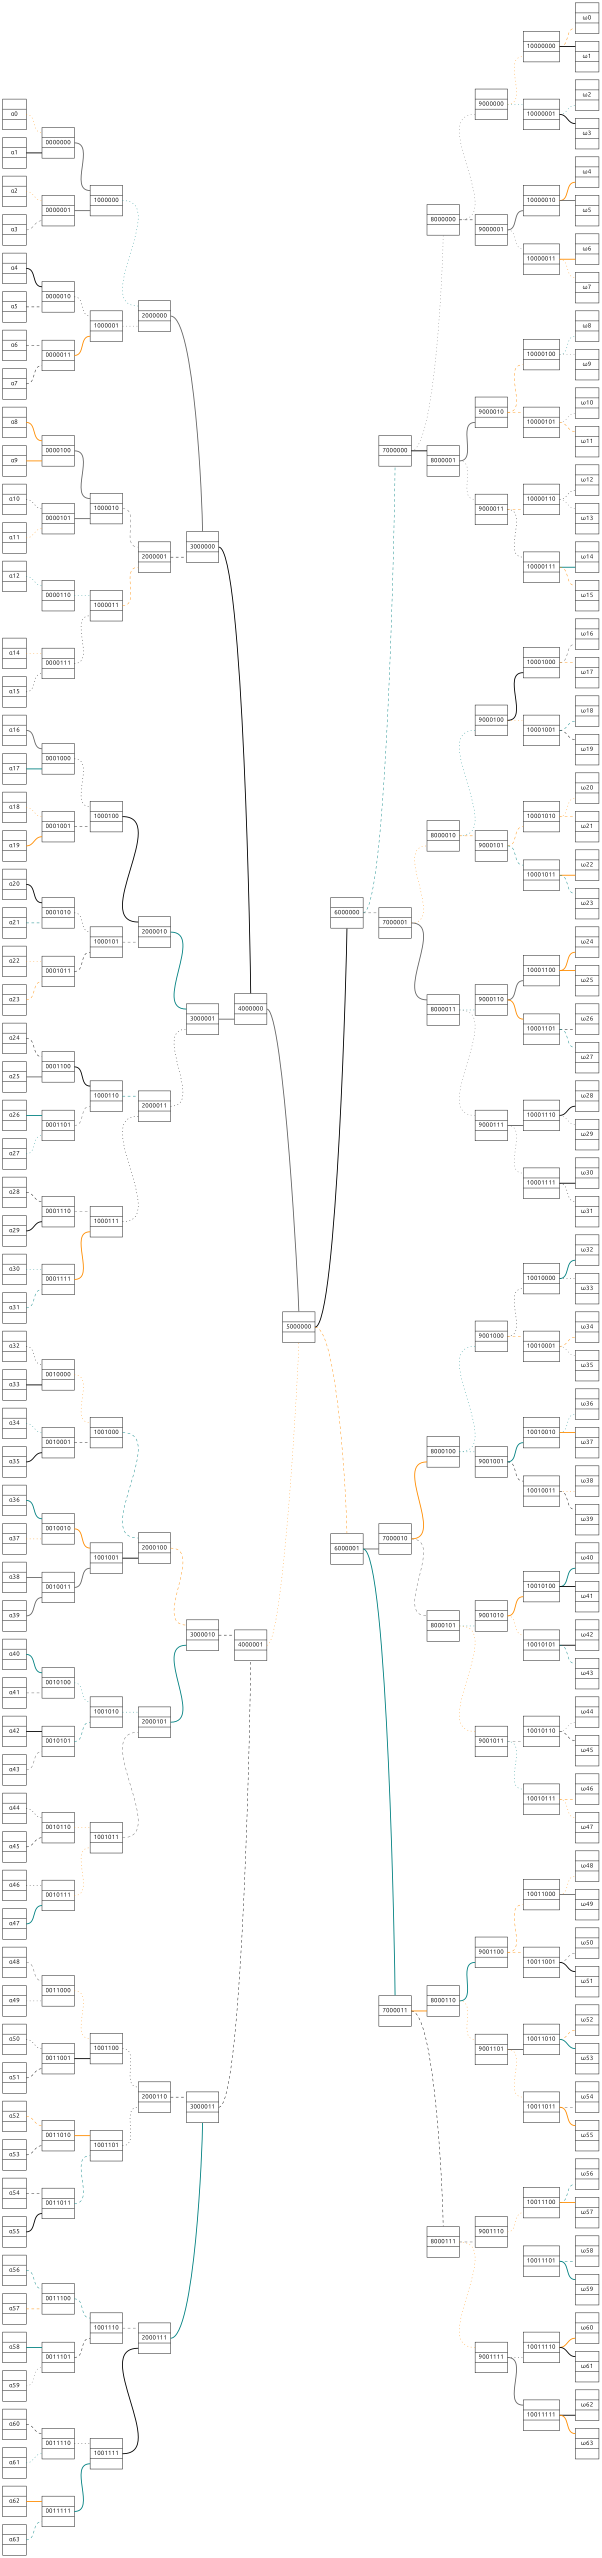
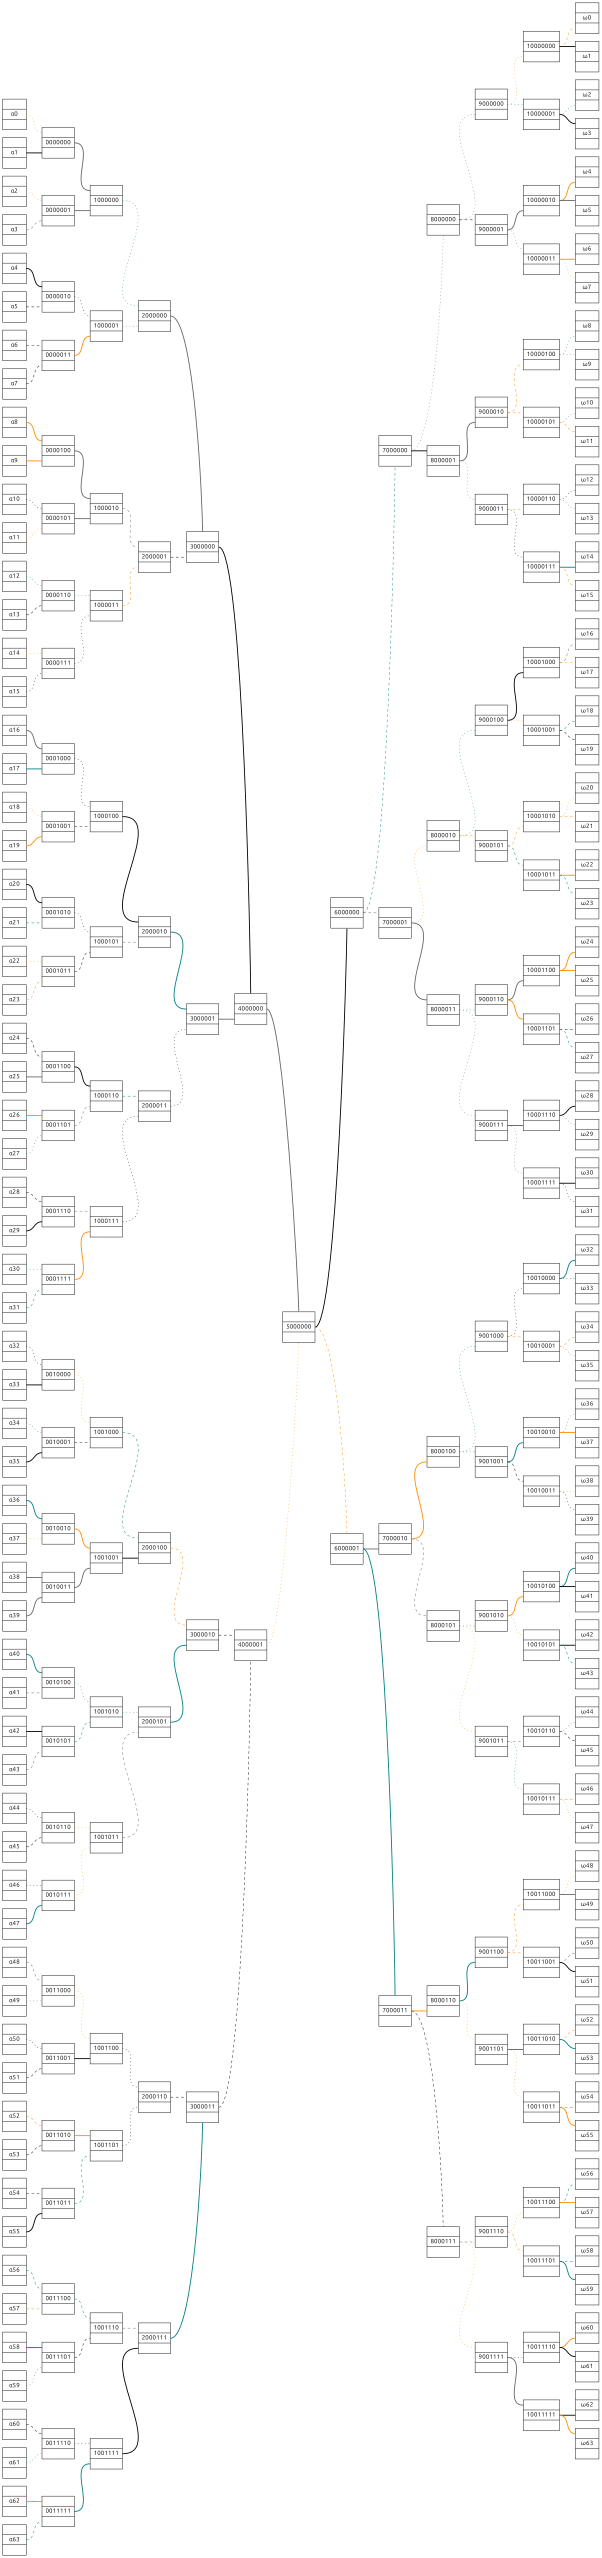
none -> (14, 615)
(34, 1115) -> (34, 1115)
(567, 1500) -> (567, 1500)
none -> (515, 2242)
